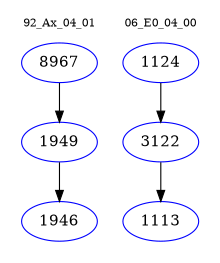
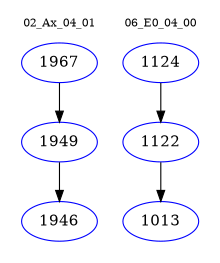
(59, 24) -> (59, 24)
(59, 63) -> (59, 63)
(161, 142) -> (161, 142)
(161, 221) -> (161, 221)
